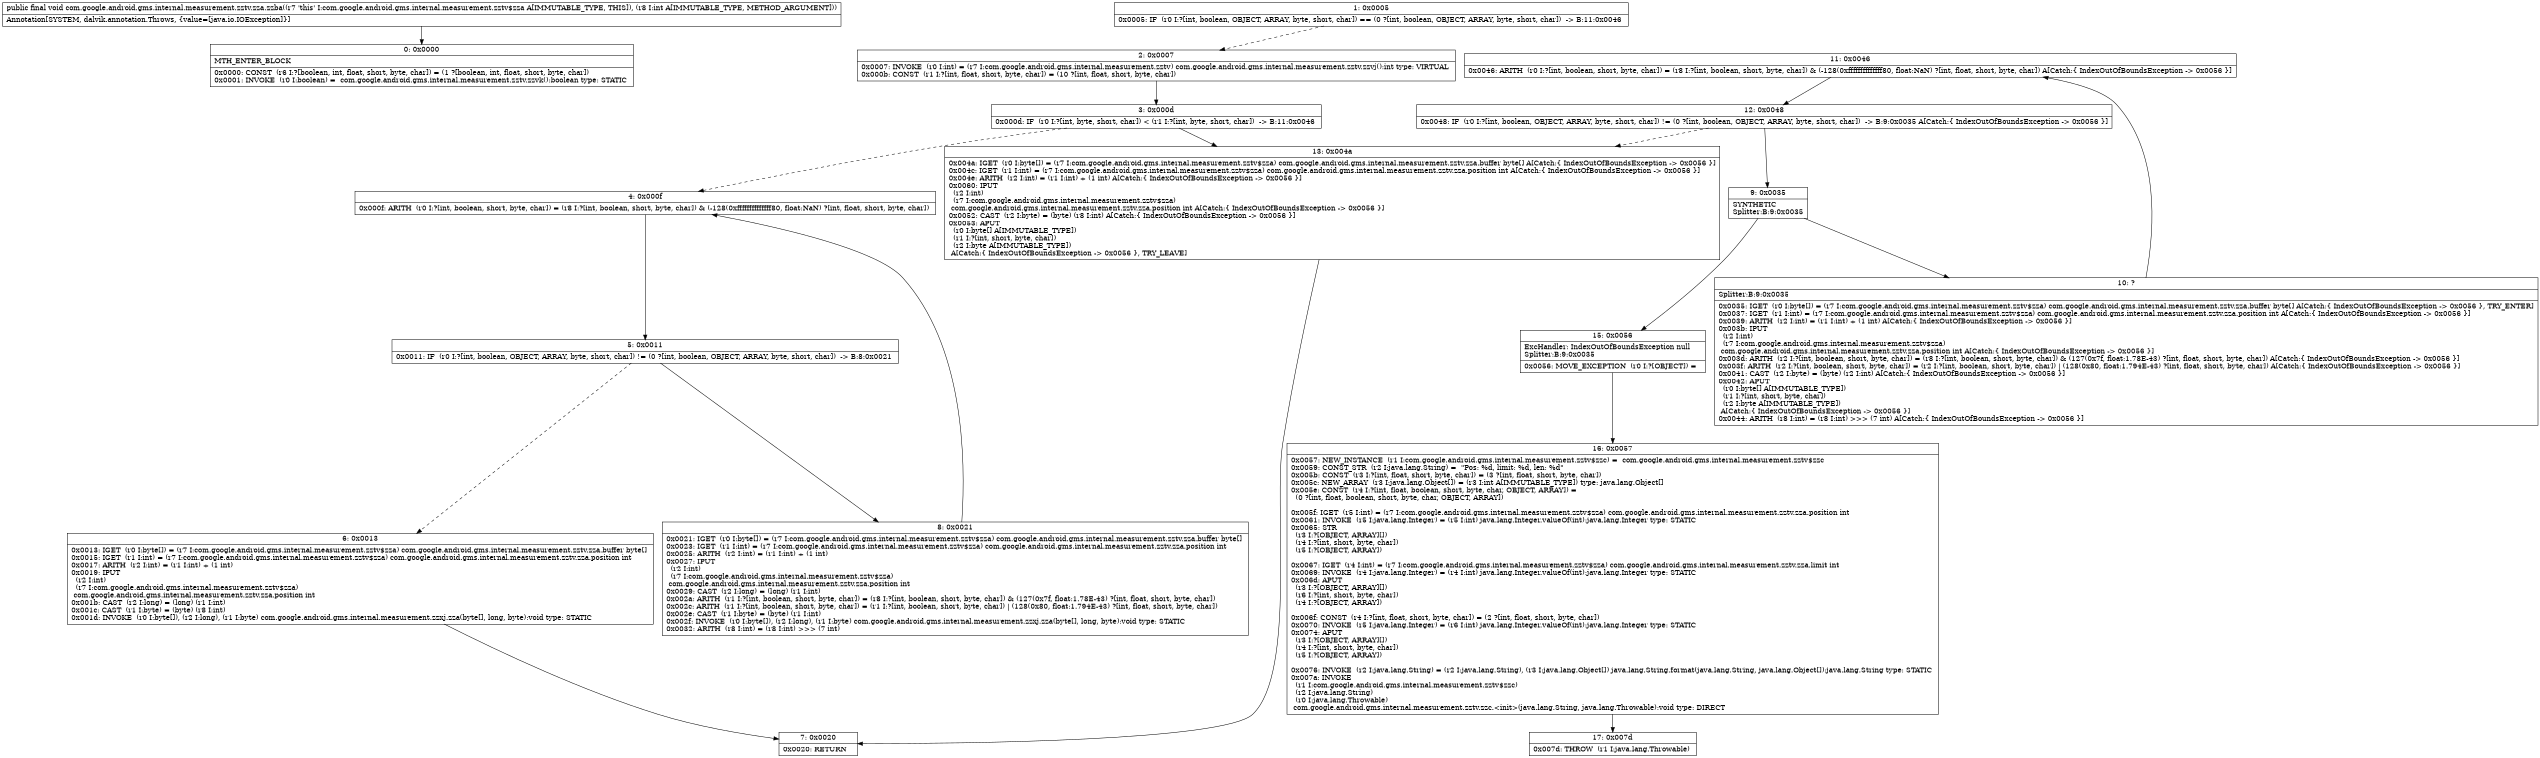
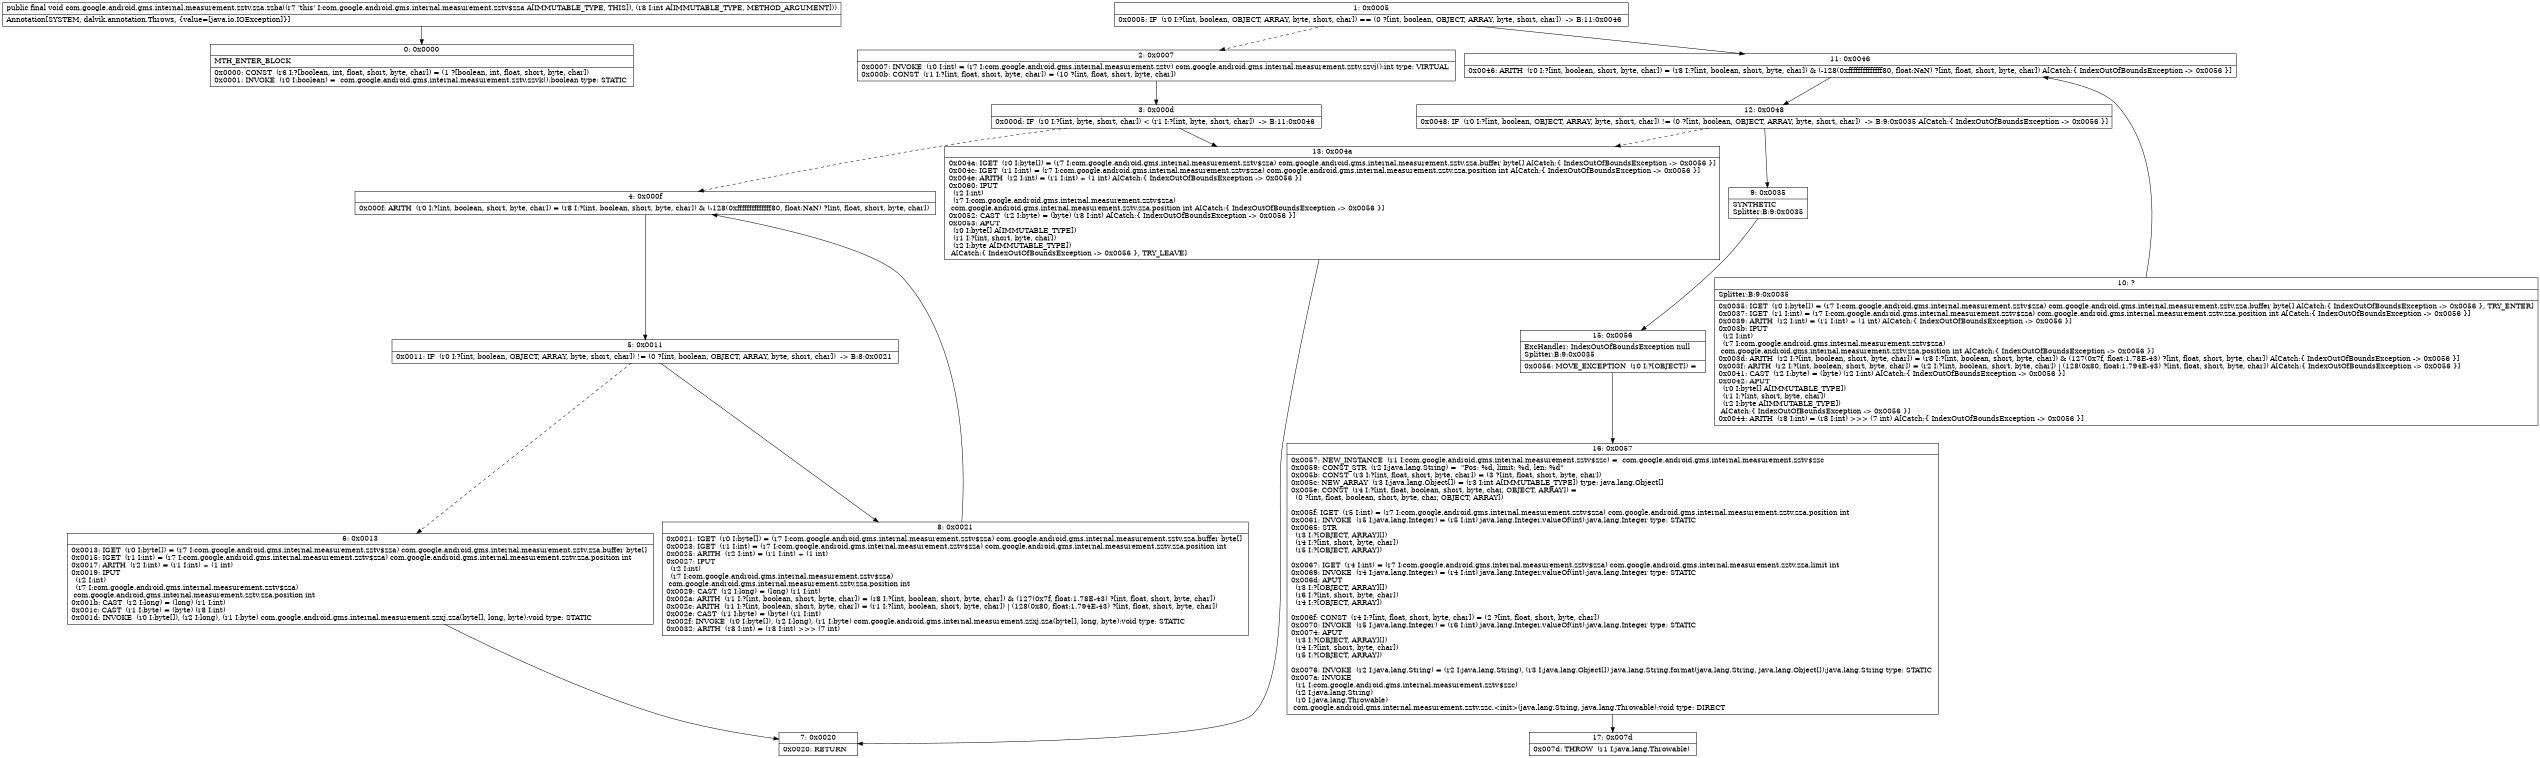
none -> (1608, 40)
(1874, 247) -> none
